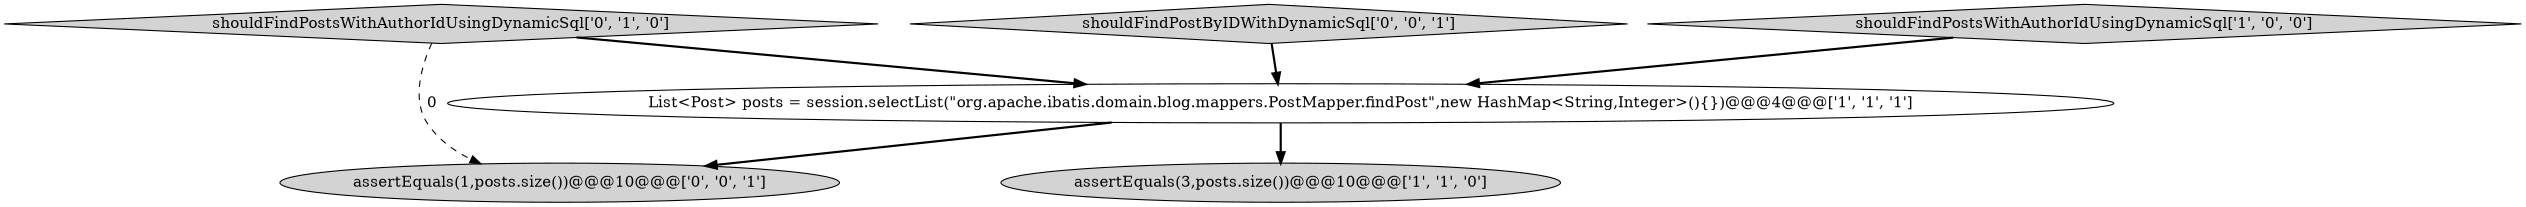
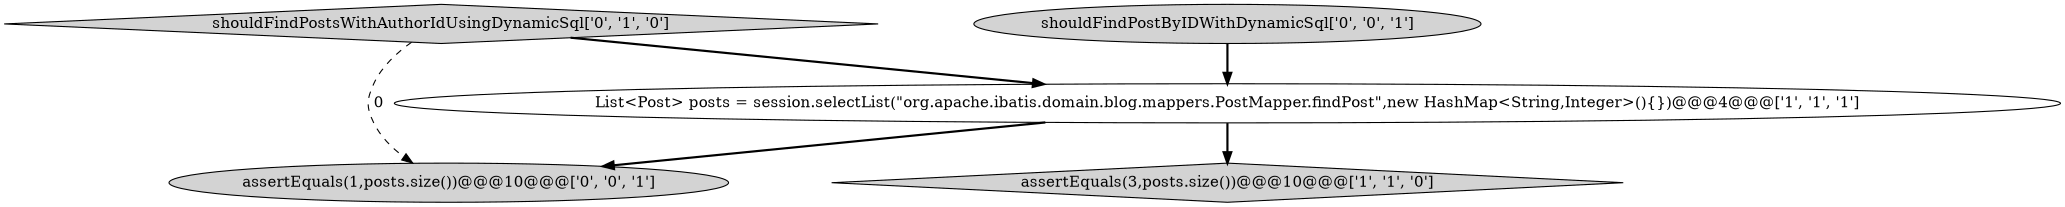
(1269, 24) -> (1227, 24)
(2084, 24) -> none
(1281, 183) -> (1227, 183)
